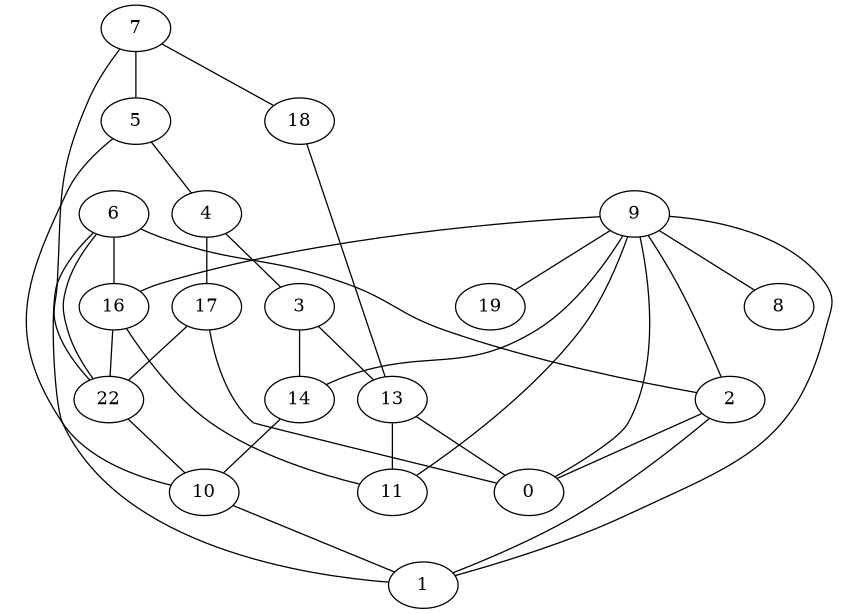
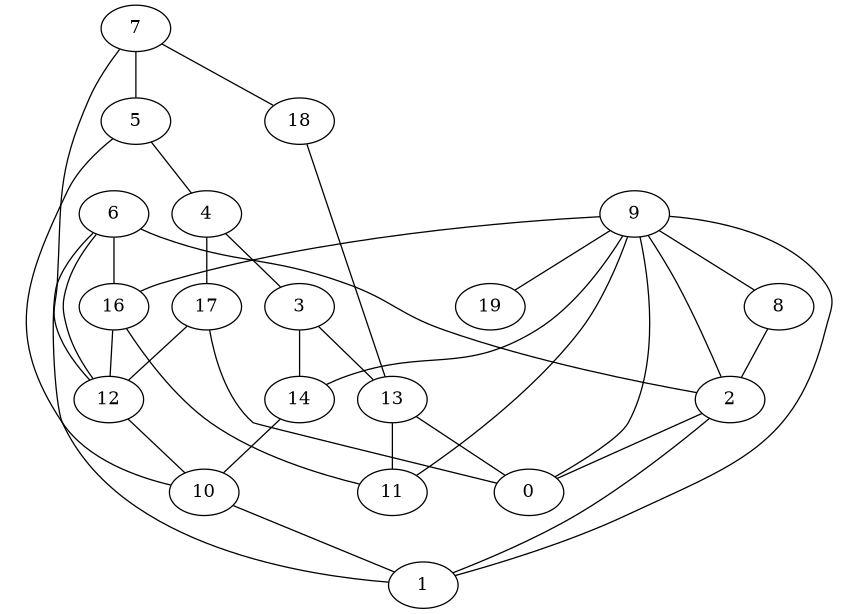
none -> (755, 353)
(109, 400) -> (109, 400)
